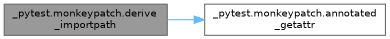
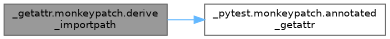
(86, 20) -> (86, 20)
